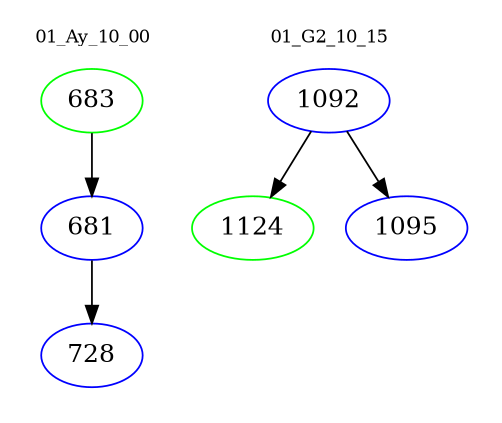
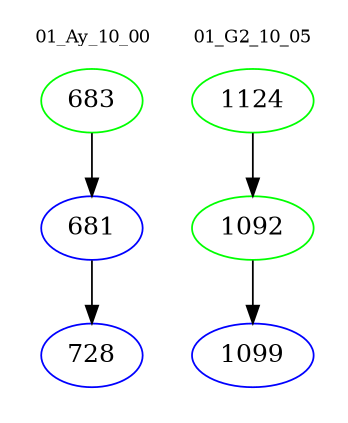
(330, 38) -> (253, 38)
(329, 101) -> (253, 228)
(296, 156) -> (253, 156)
(407, 228) -> (253, 355)
